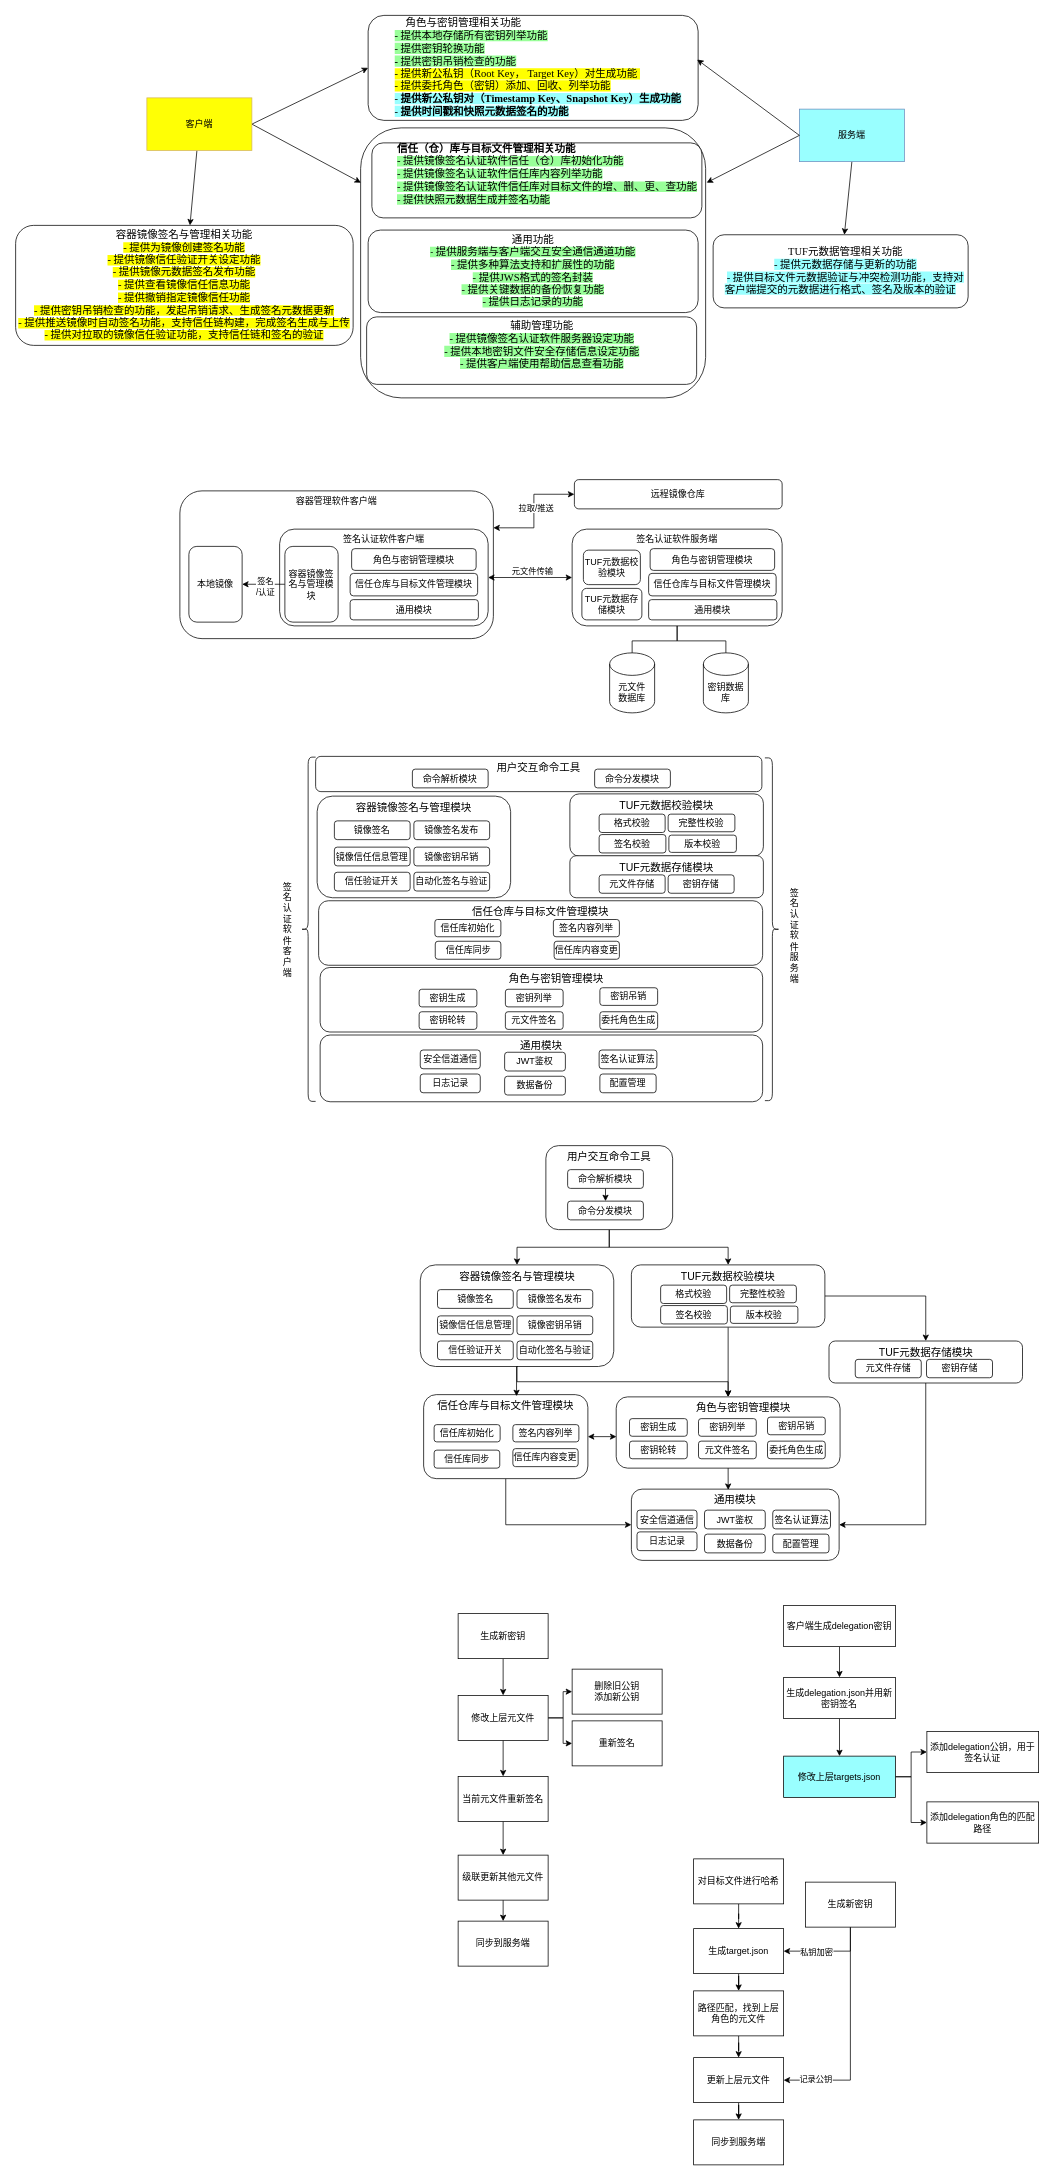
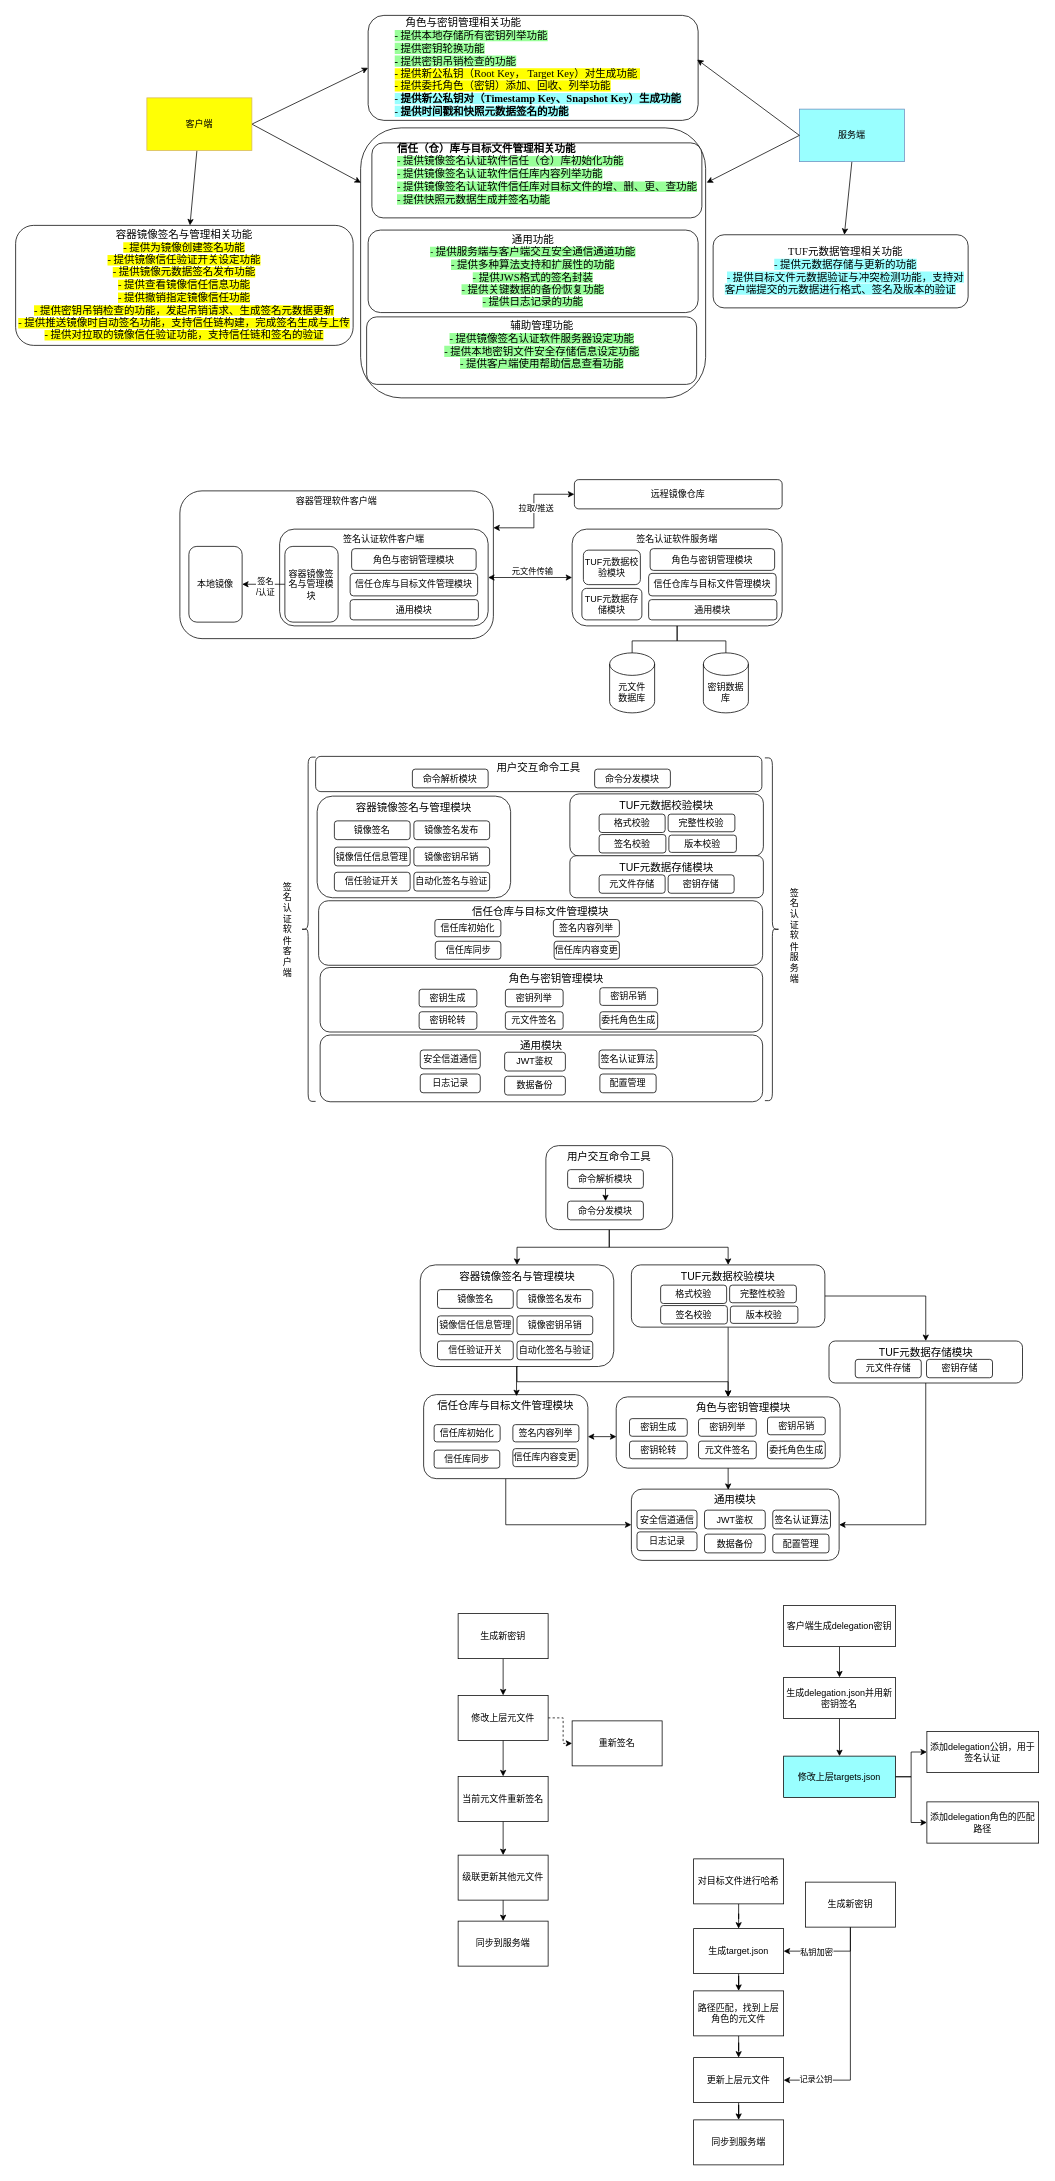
(564, 1692) -> none
(617, 1692) -> none
(563, 1732) -> (563, 1732)
